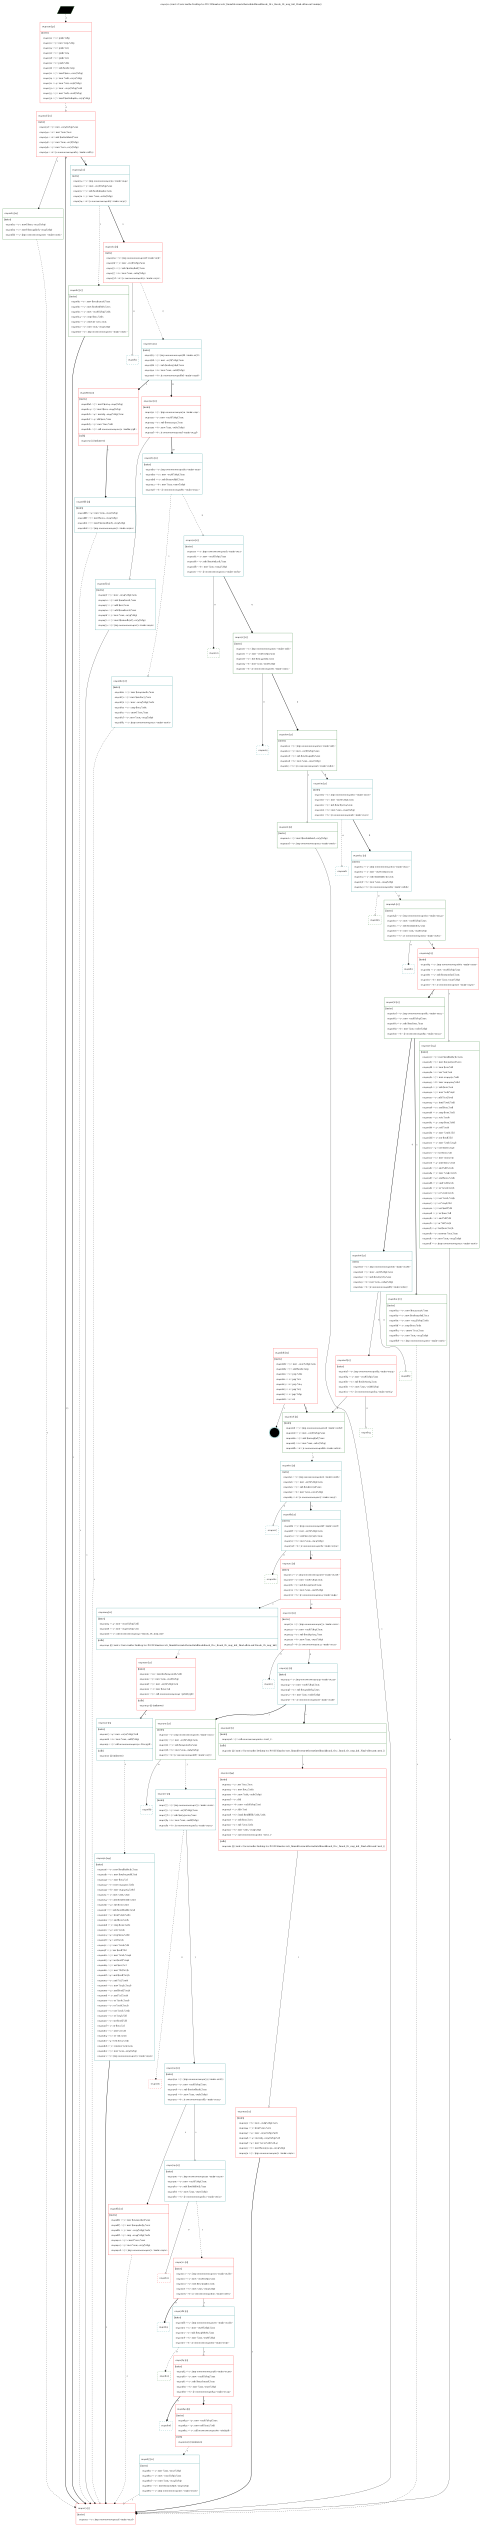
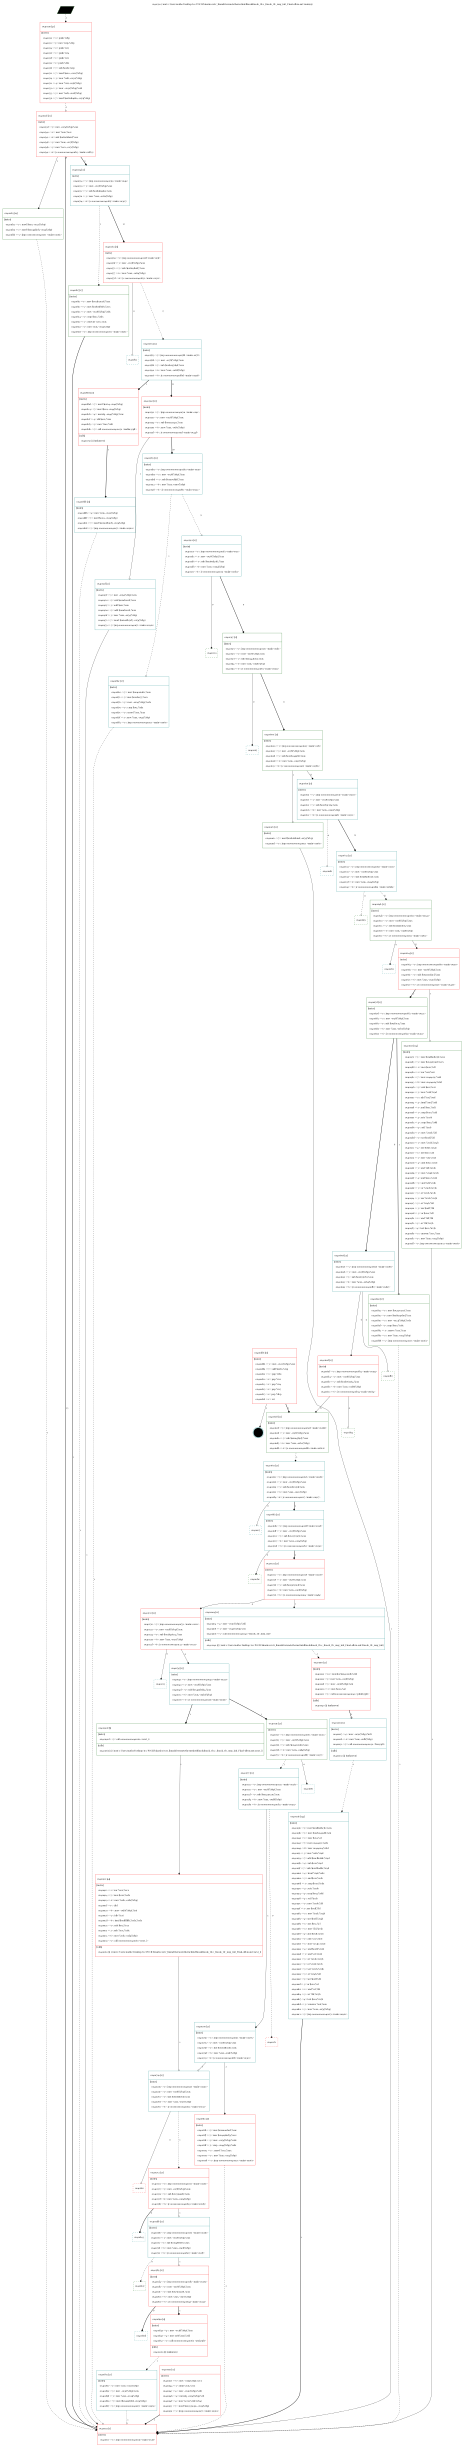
(283, 1978) -> (179, 2013)
